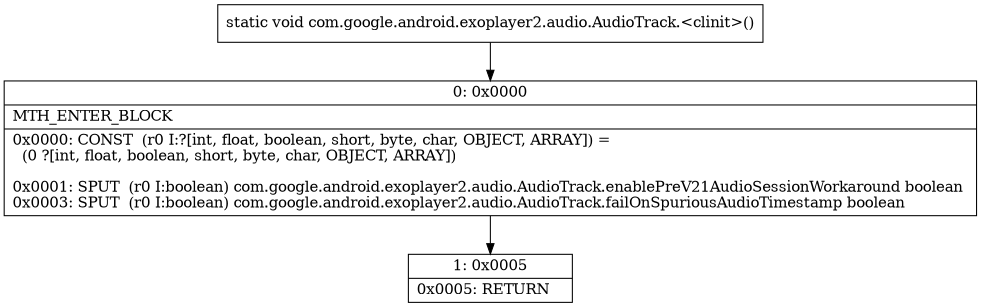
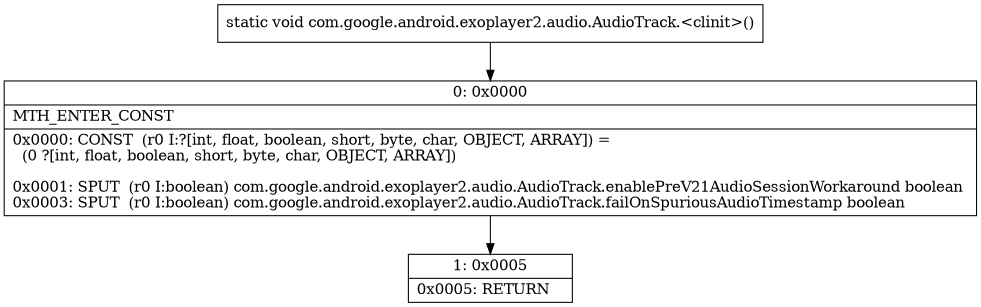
(93, 116) -> (93, 116)
